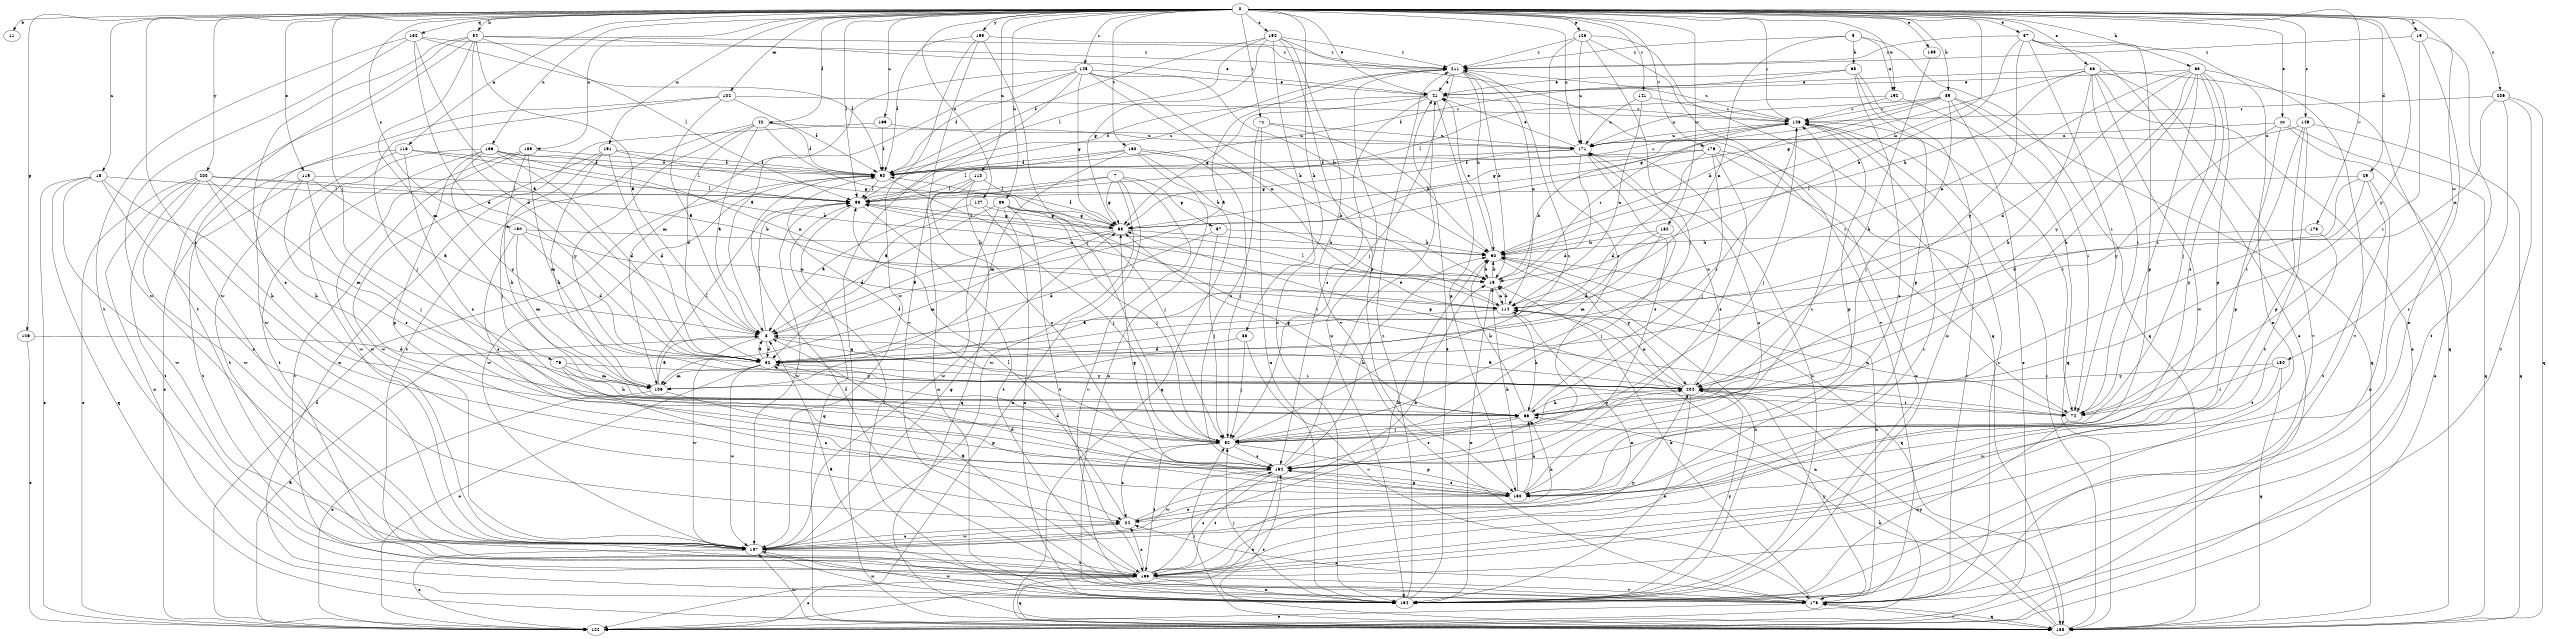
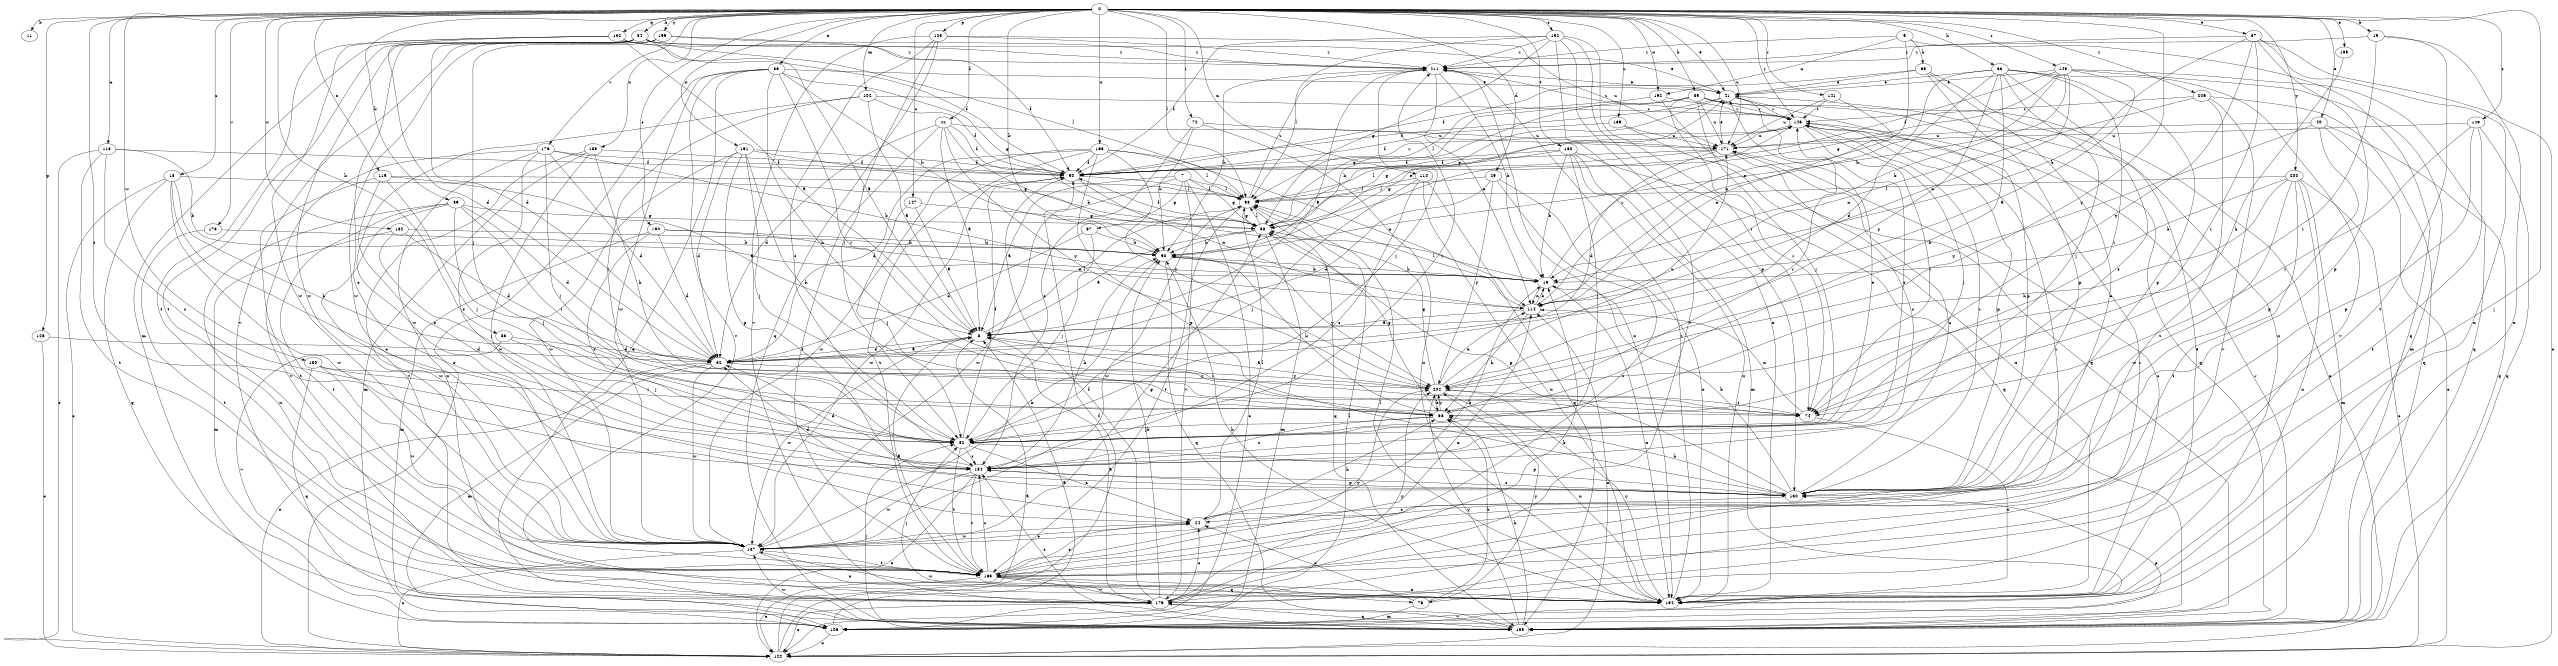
(2409, 309) -> (2380, 309)
none -> (1144, 483)
(1463, 627) -> (1110, 584)
